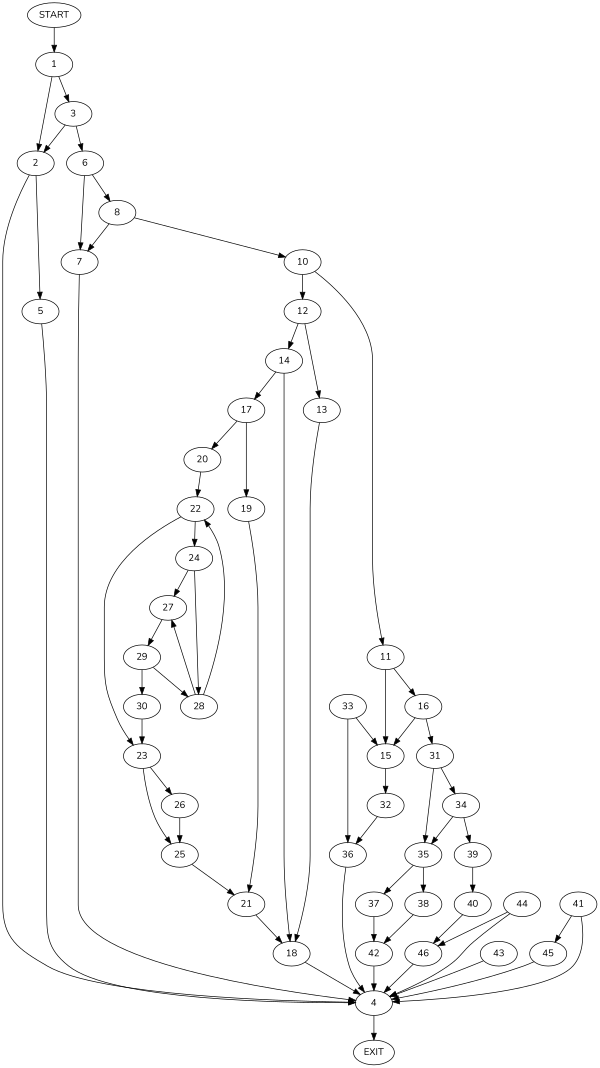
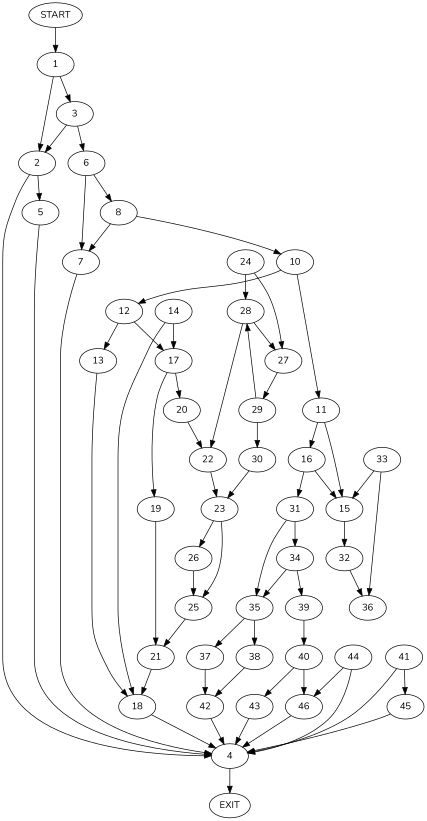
(295, 333) -> (146, 334)
(195, 530) -> none
none -> (282, 680)
(343, 929) -> none
